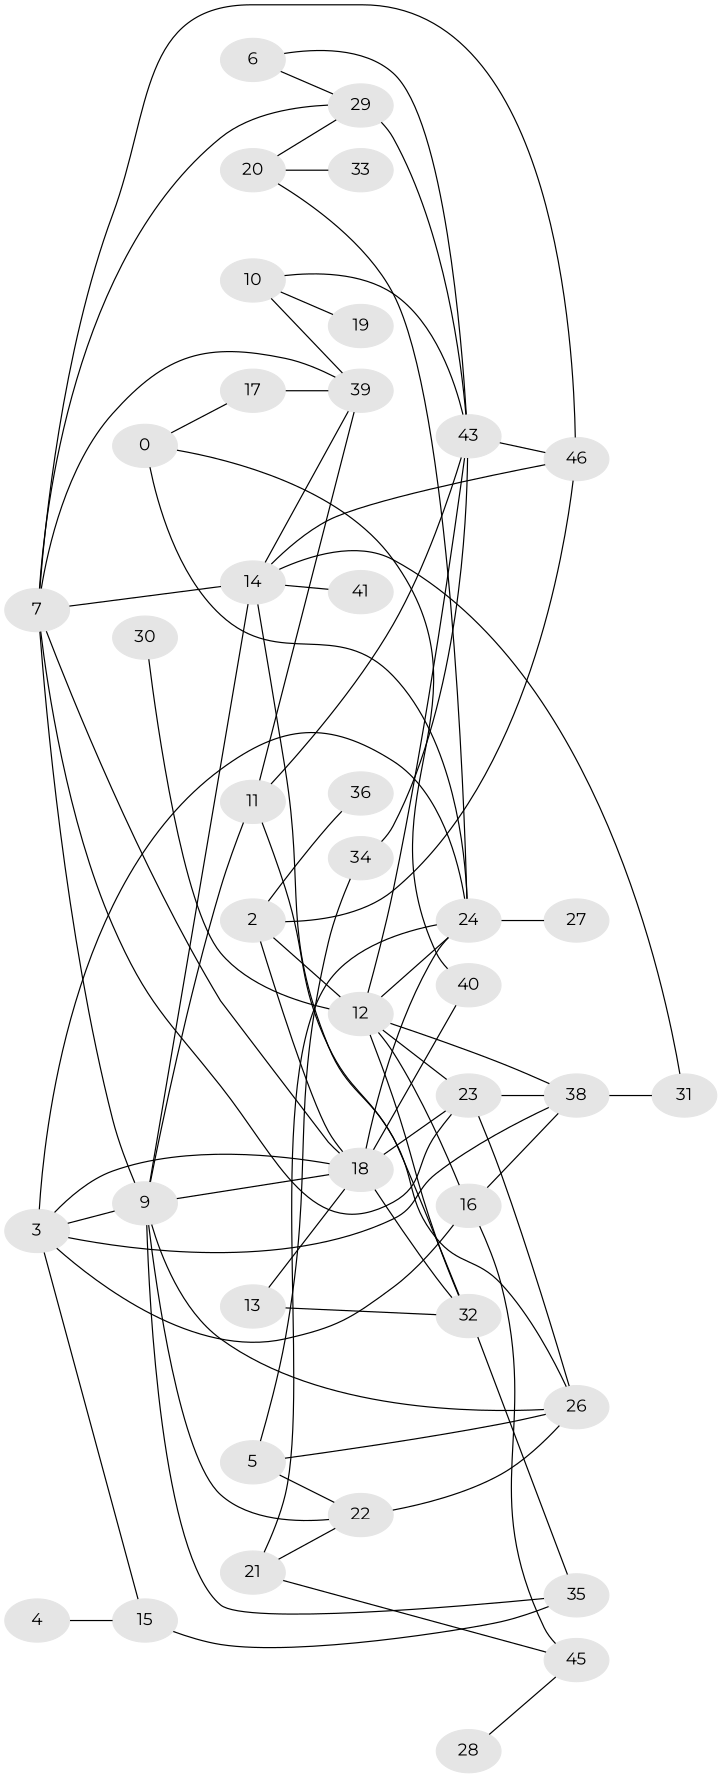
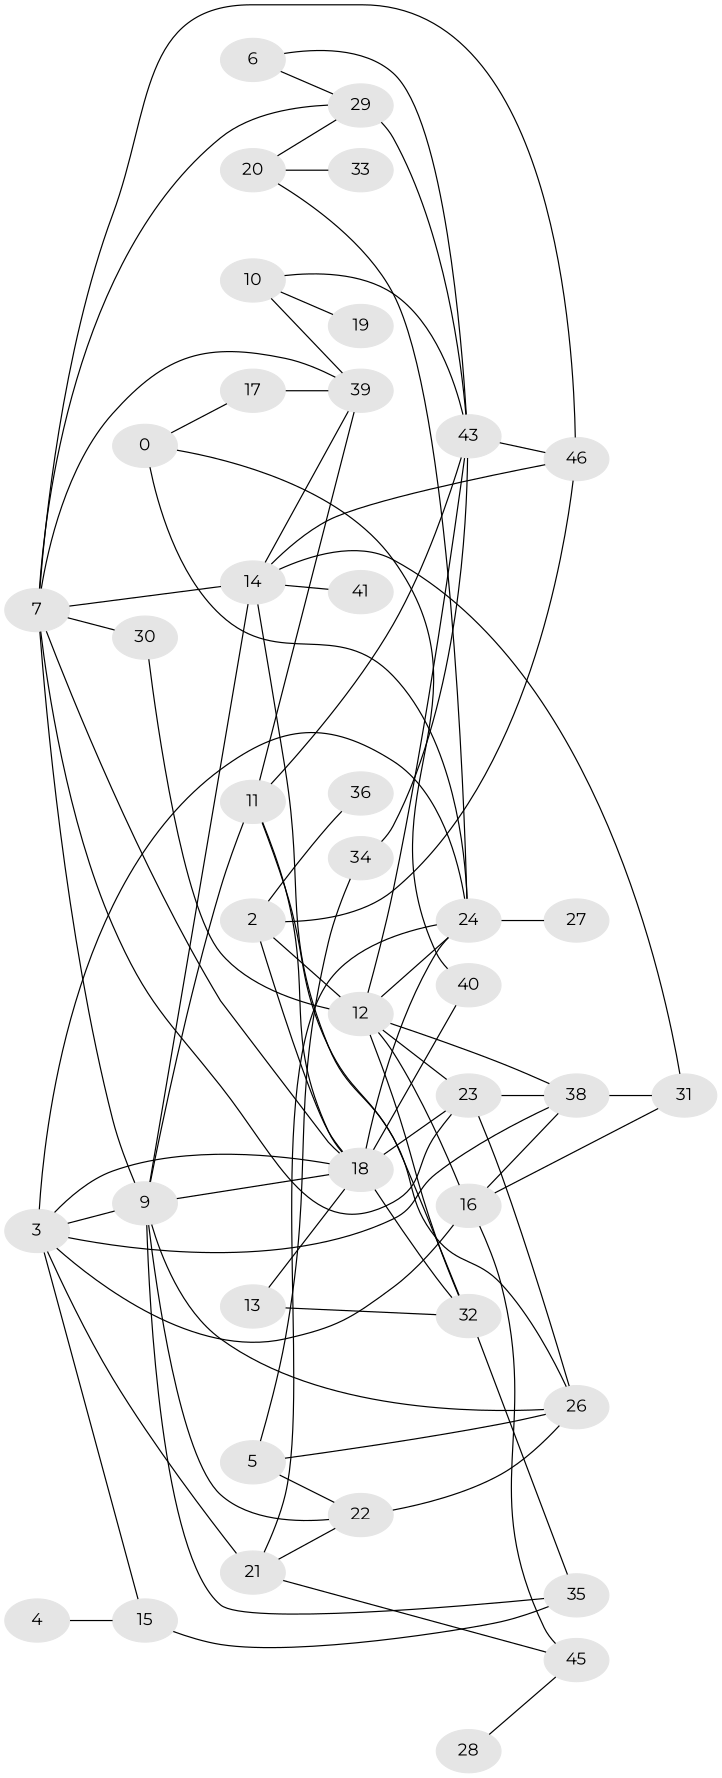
none -> (91, 624)
none -> (299, 989)
none -> (576, 1151)
none -> (132, 1409)
